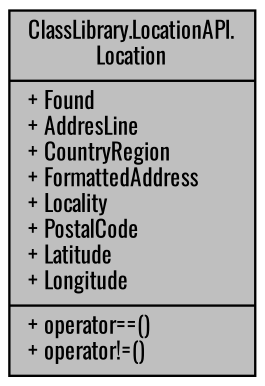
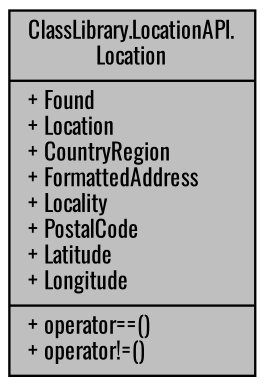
(84, 128) -> (71, 128)
